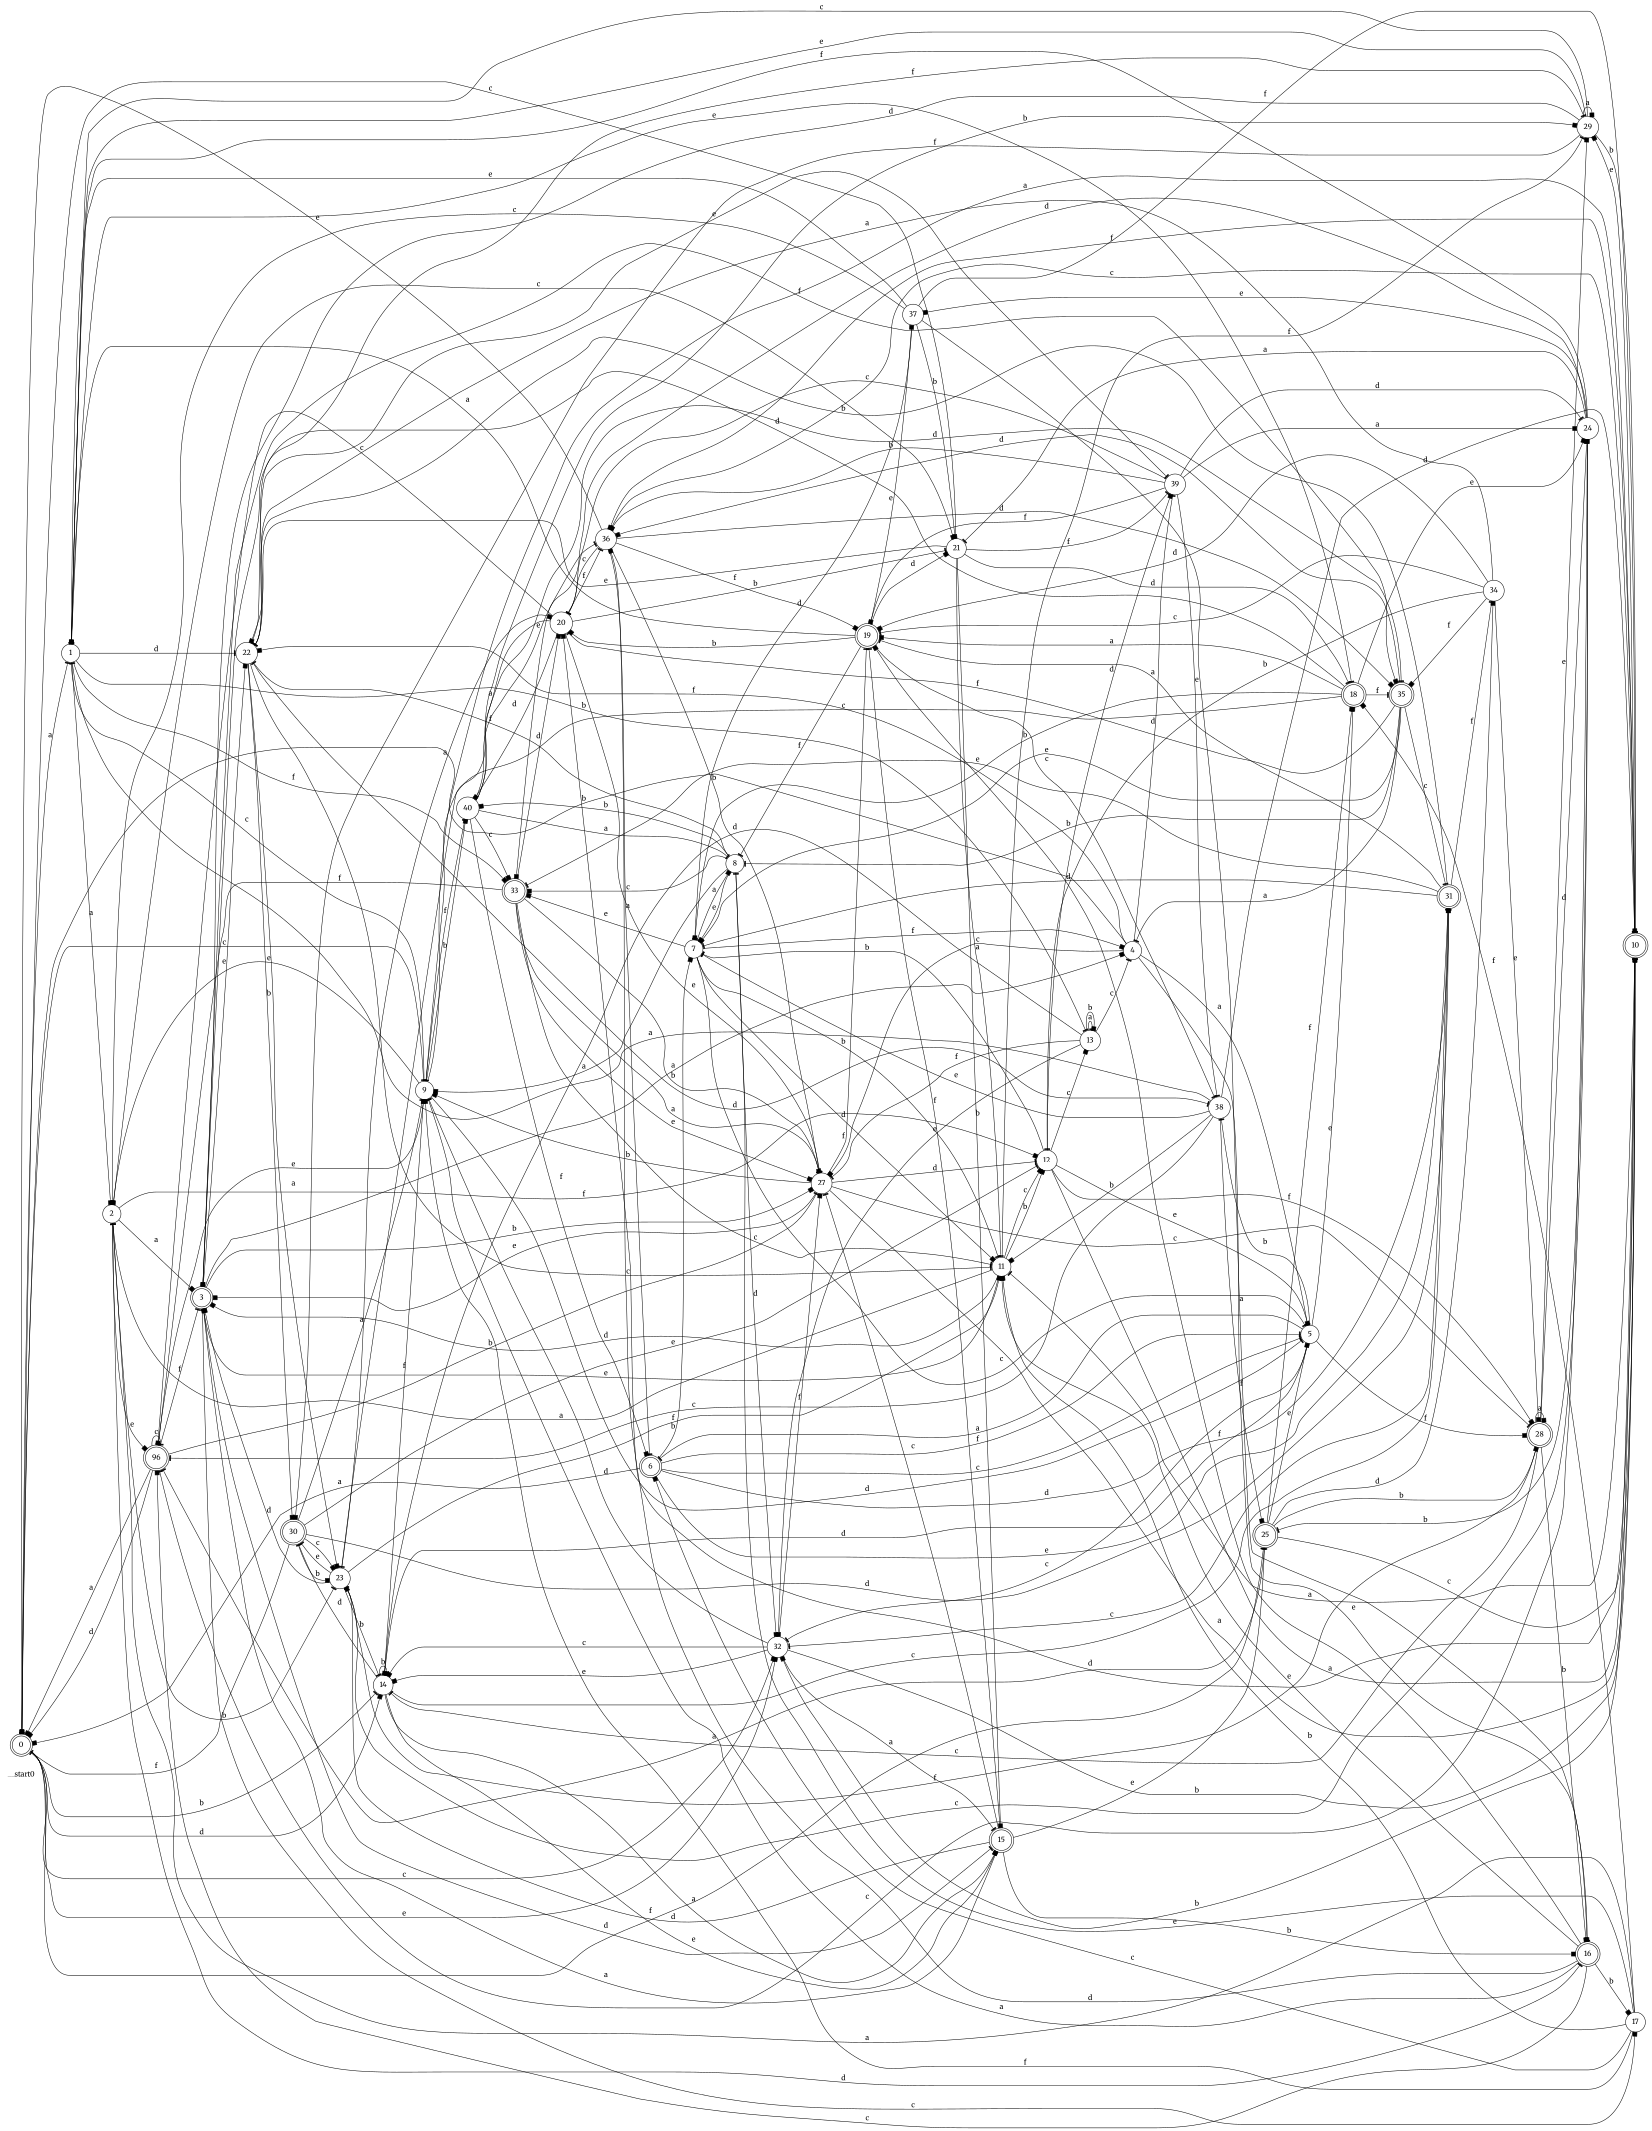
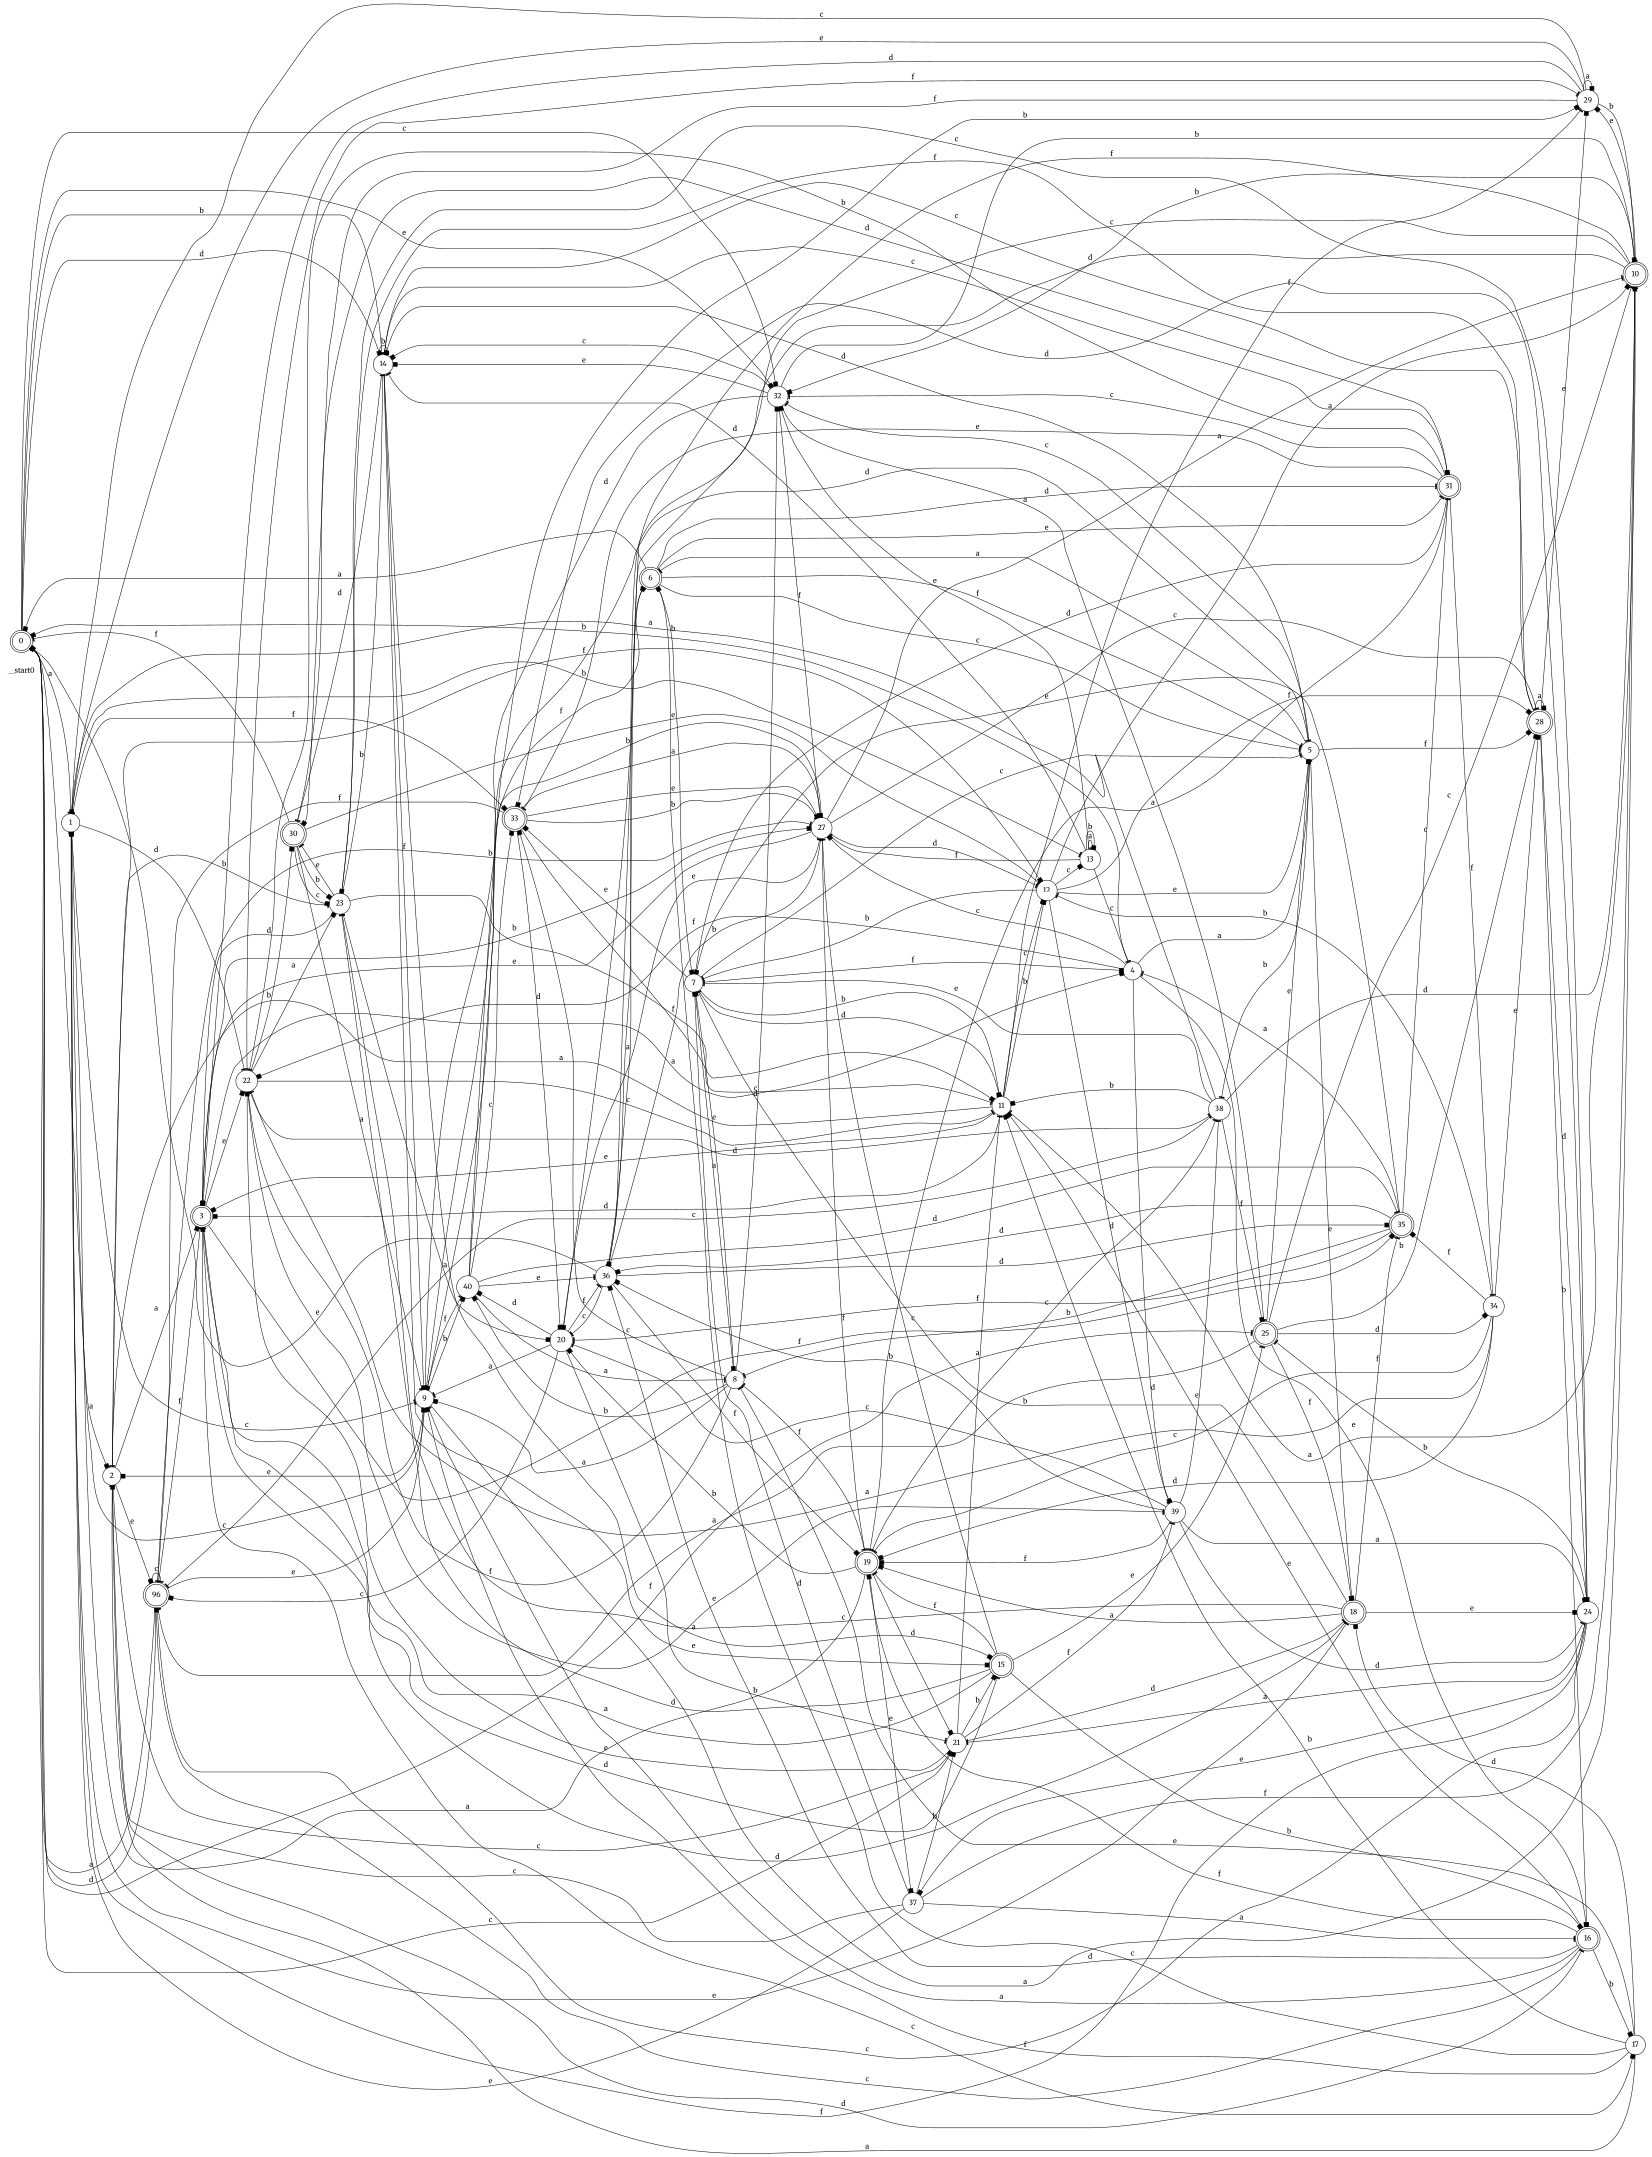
(1494, 961) -> (1494, 1762)
(885, 1744) -> (1145, 768)
